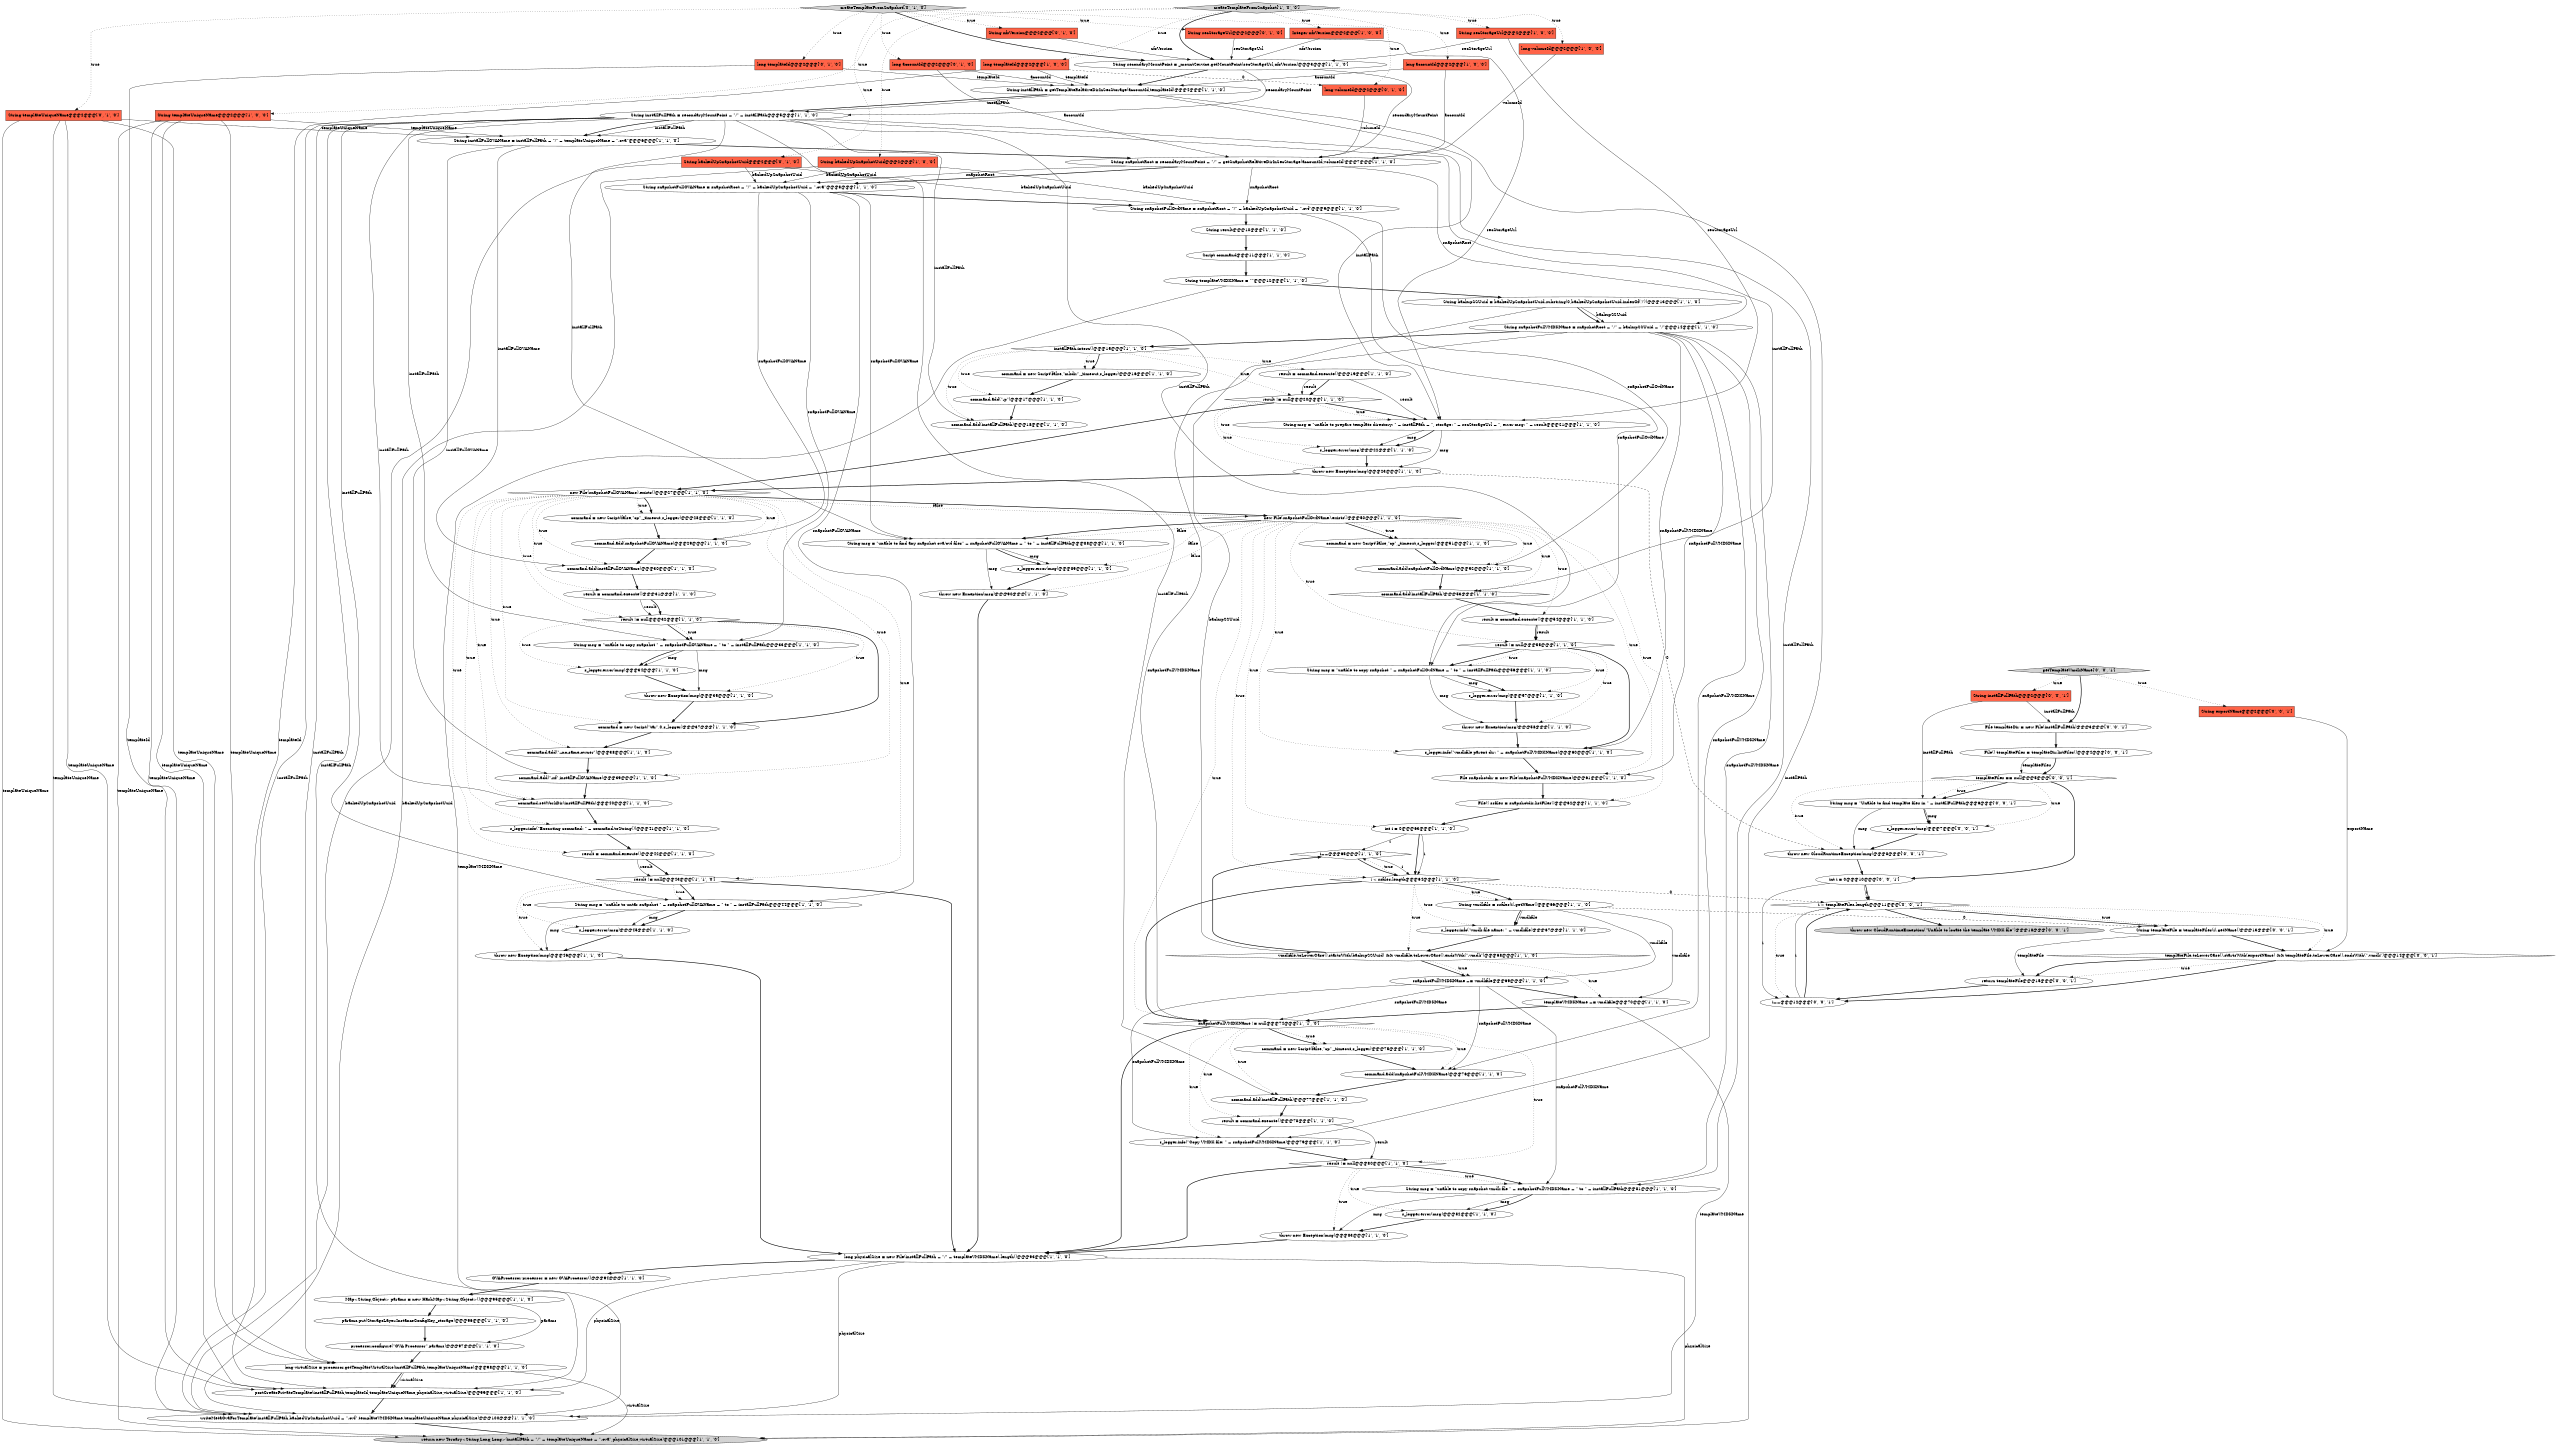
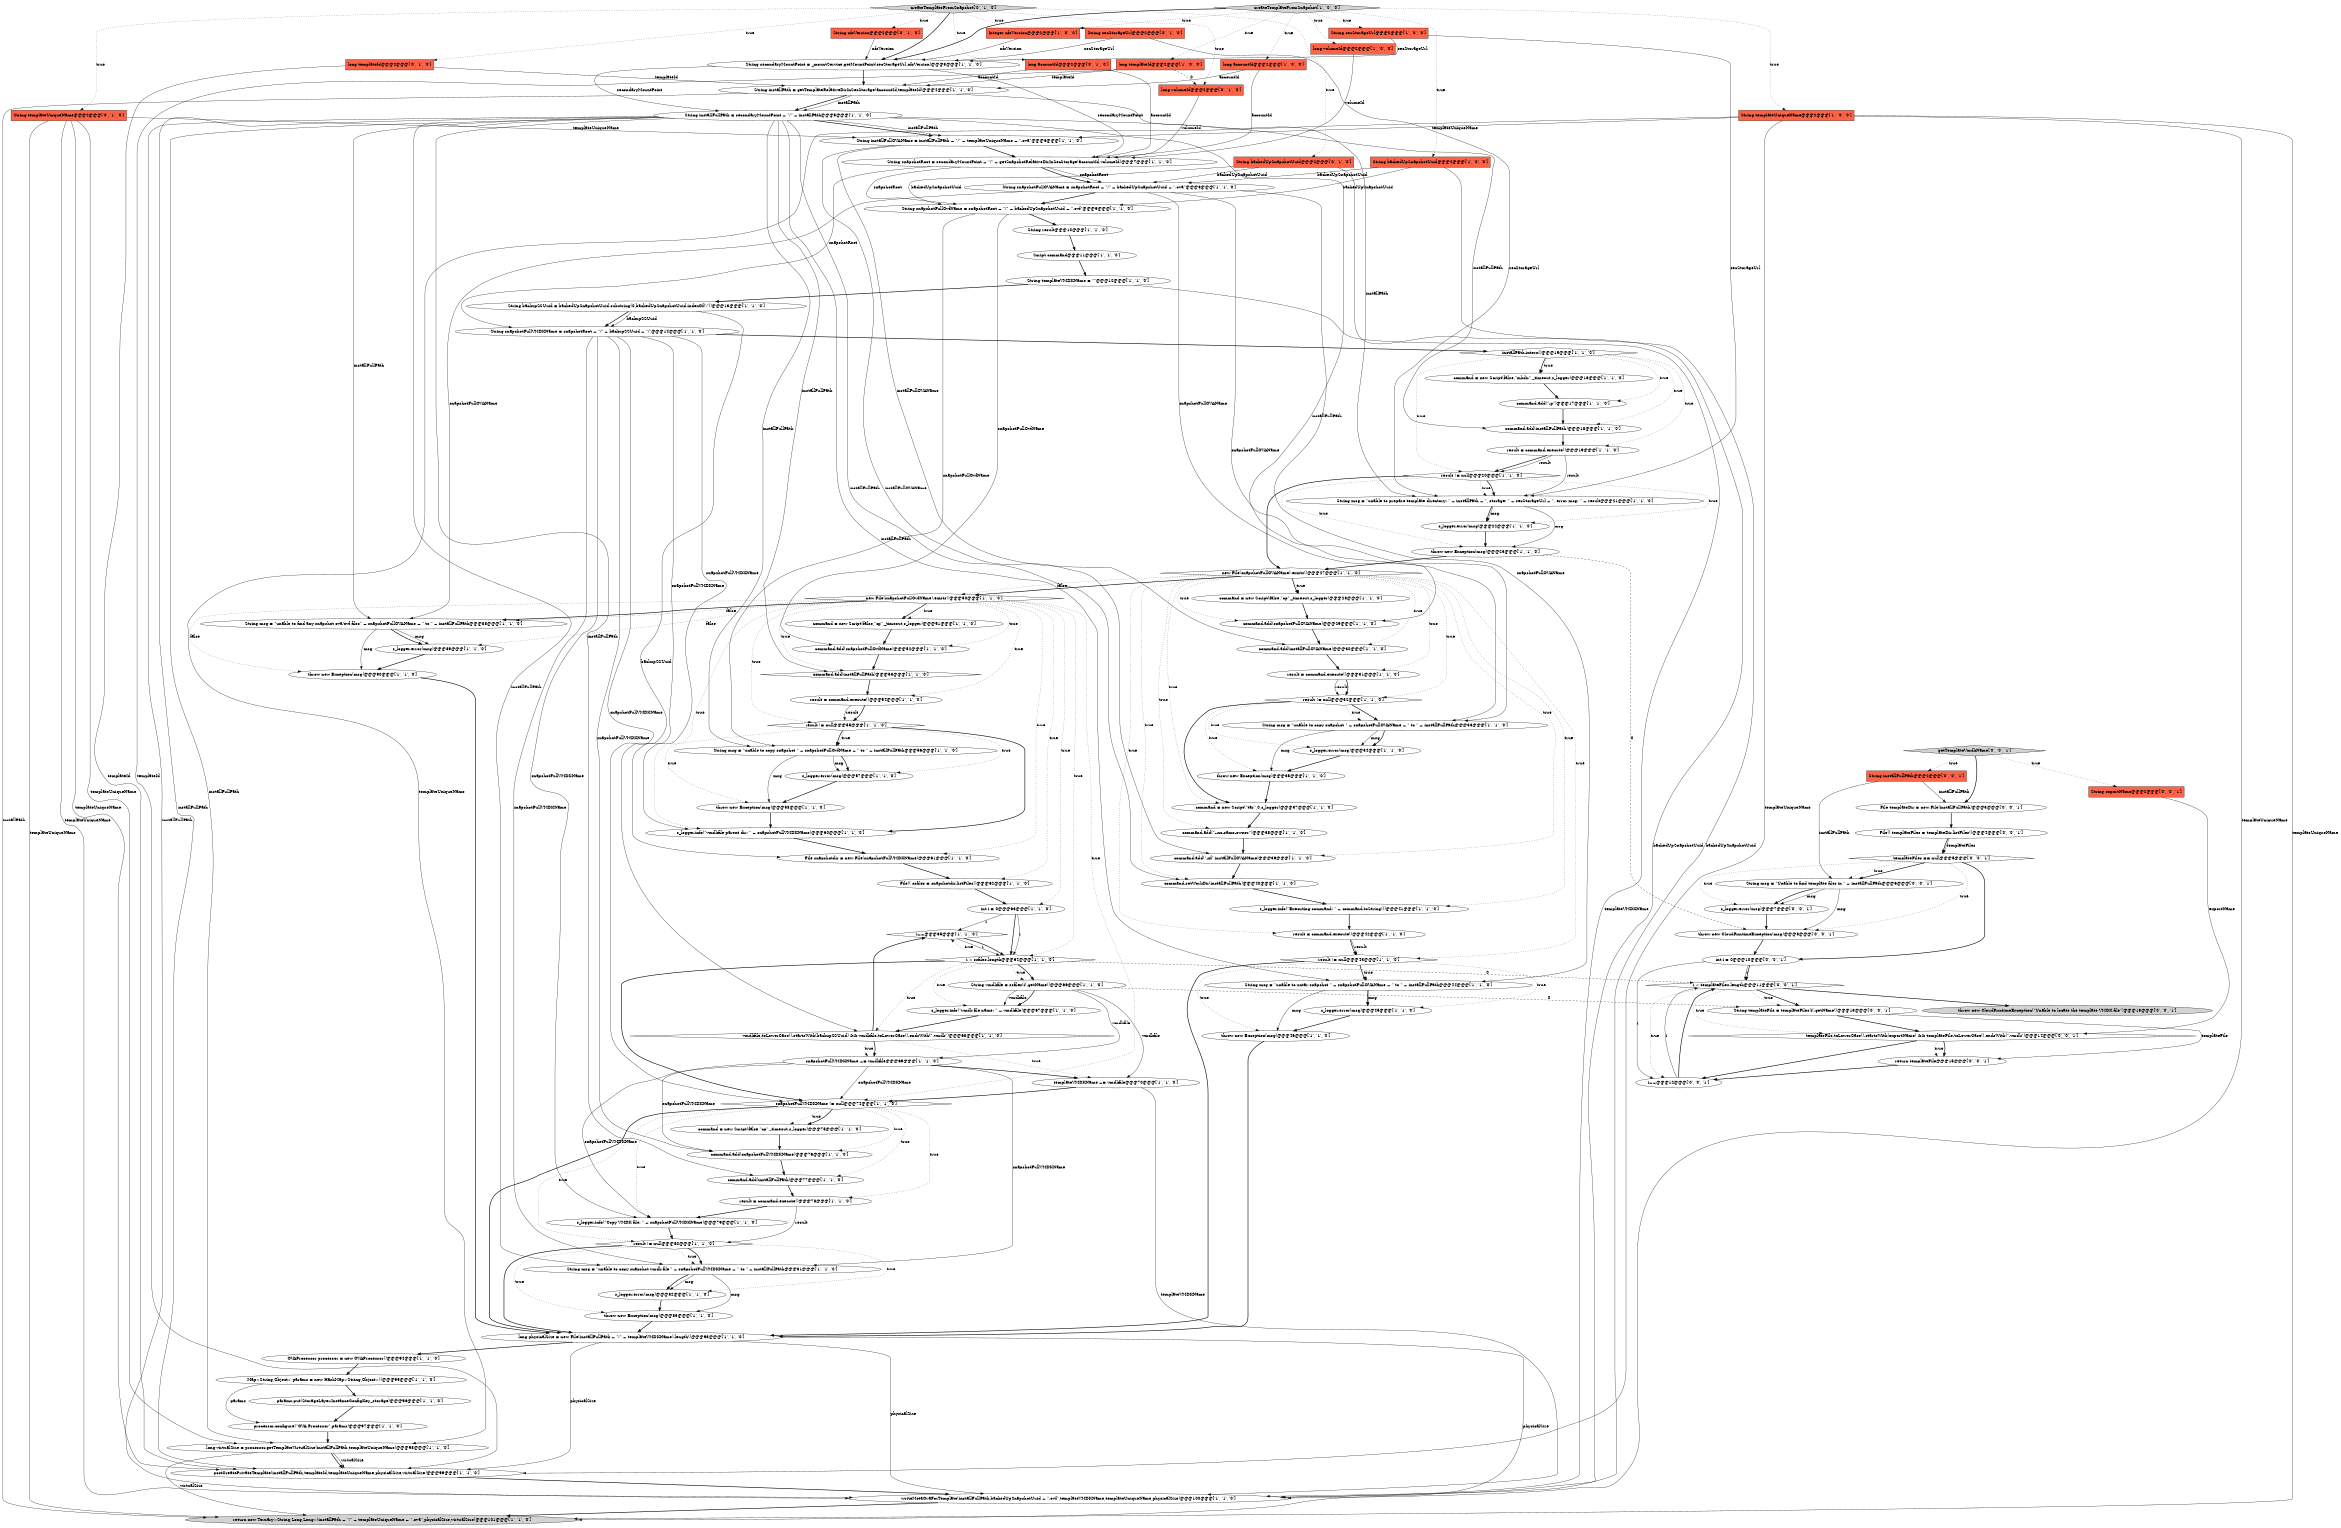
none -> (1563, 438)
